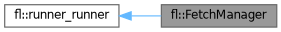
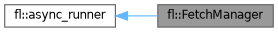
(62, 16) -> (60, 16)
